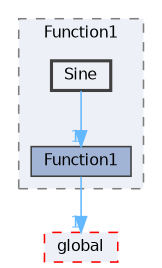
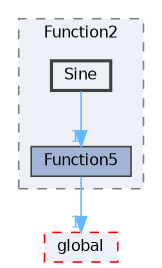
(81, 34) -> (81, 34)
(81, 161) -> (81, 161)
